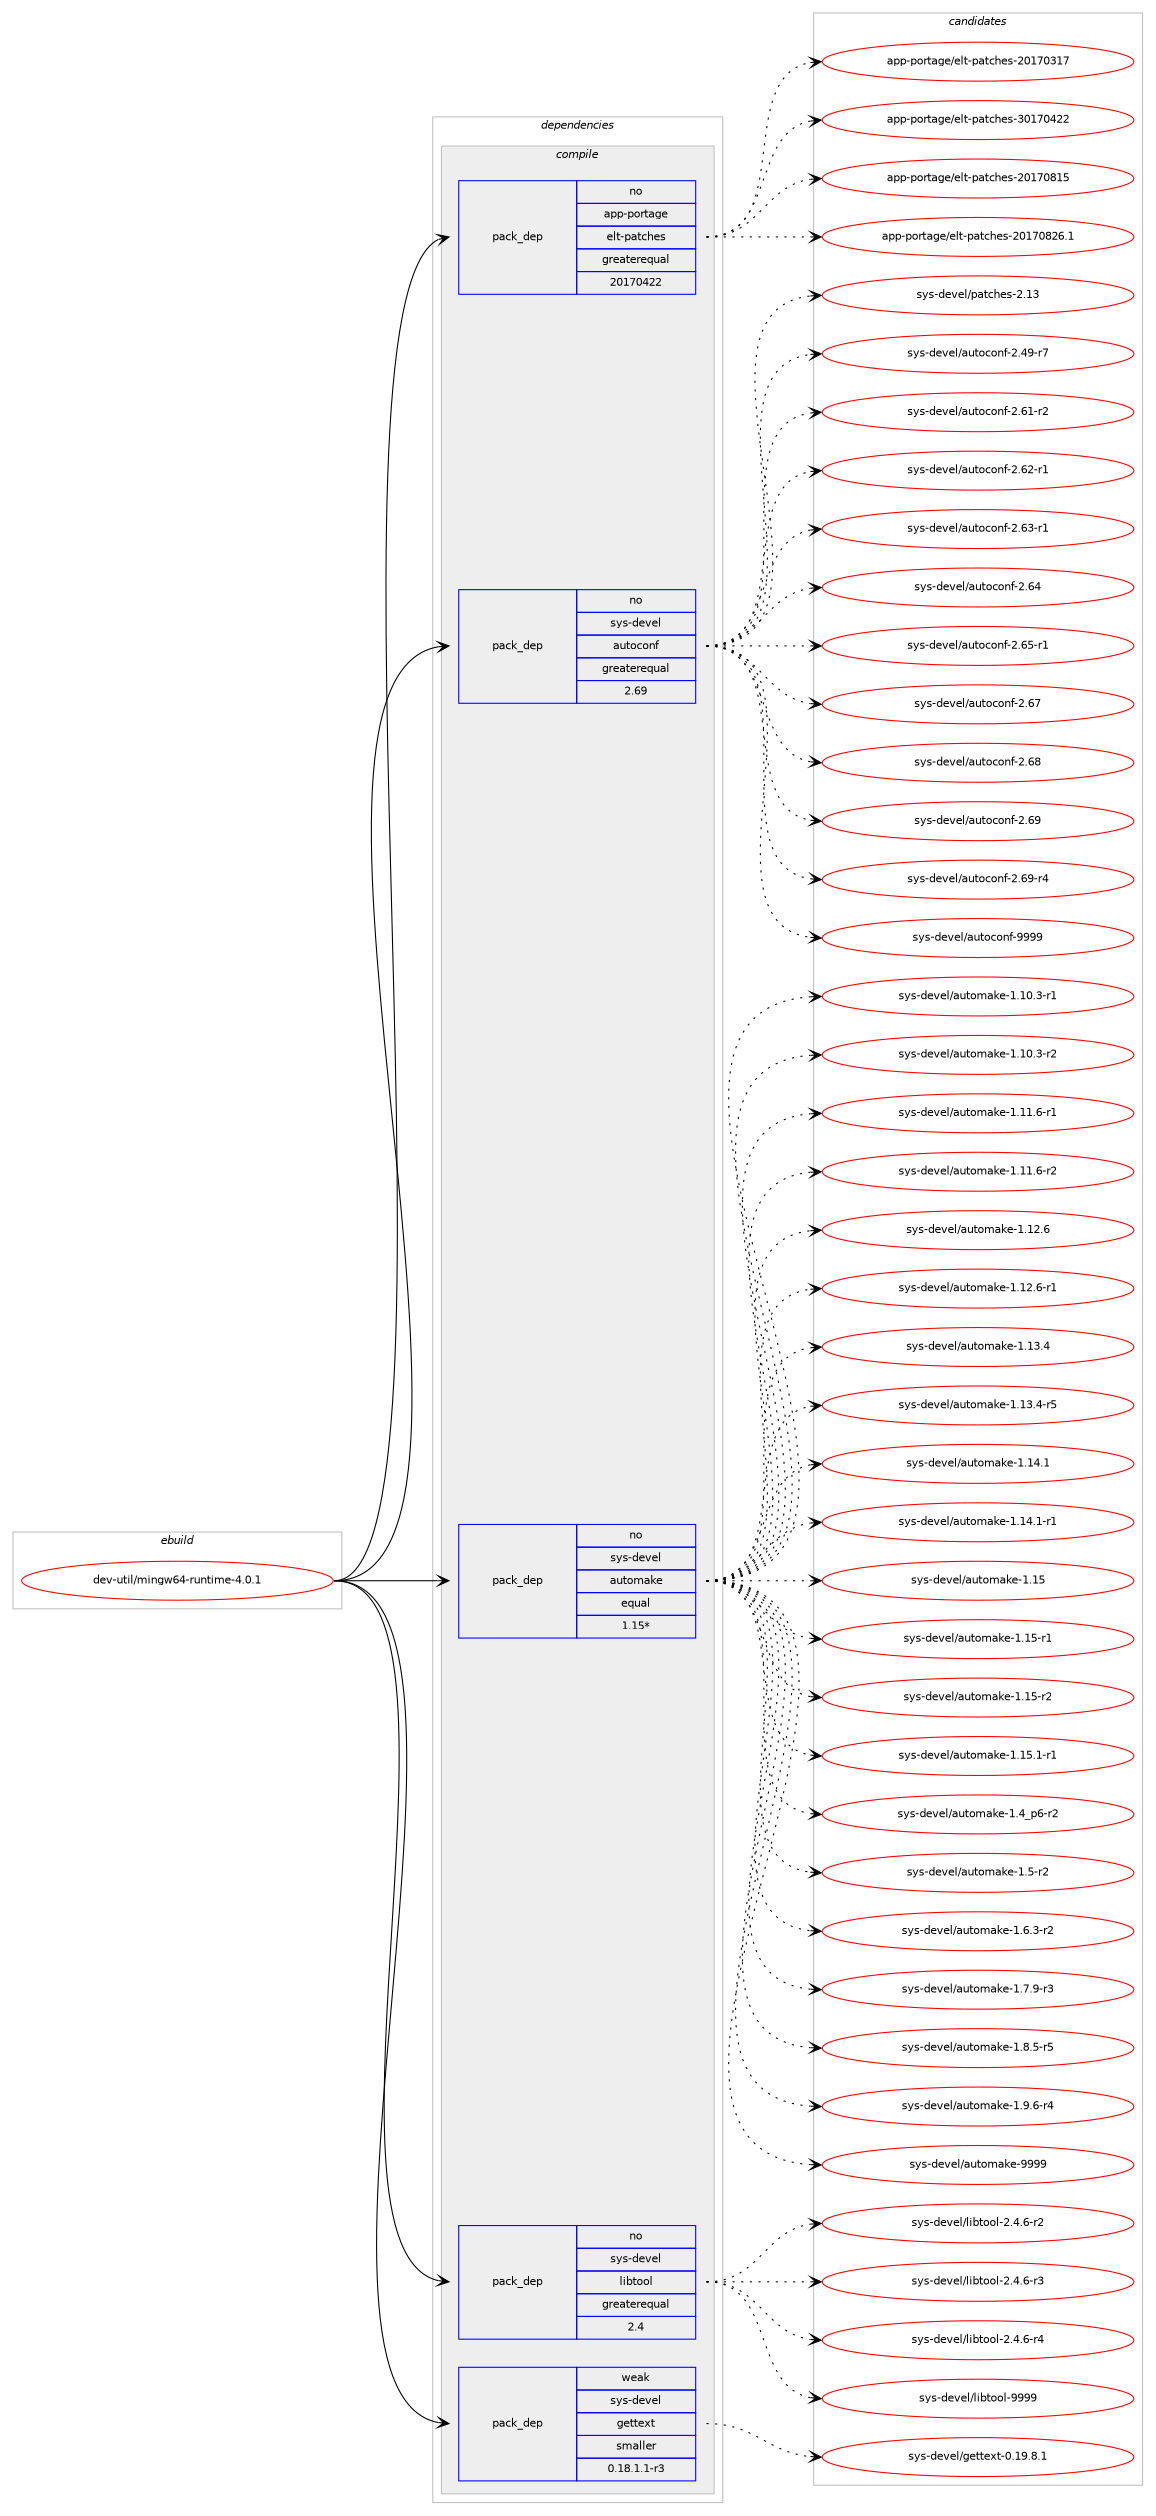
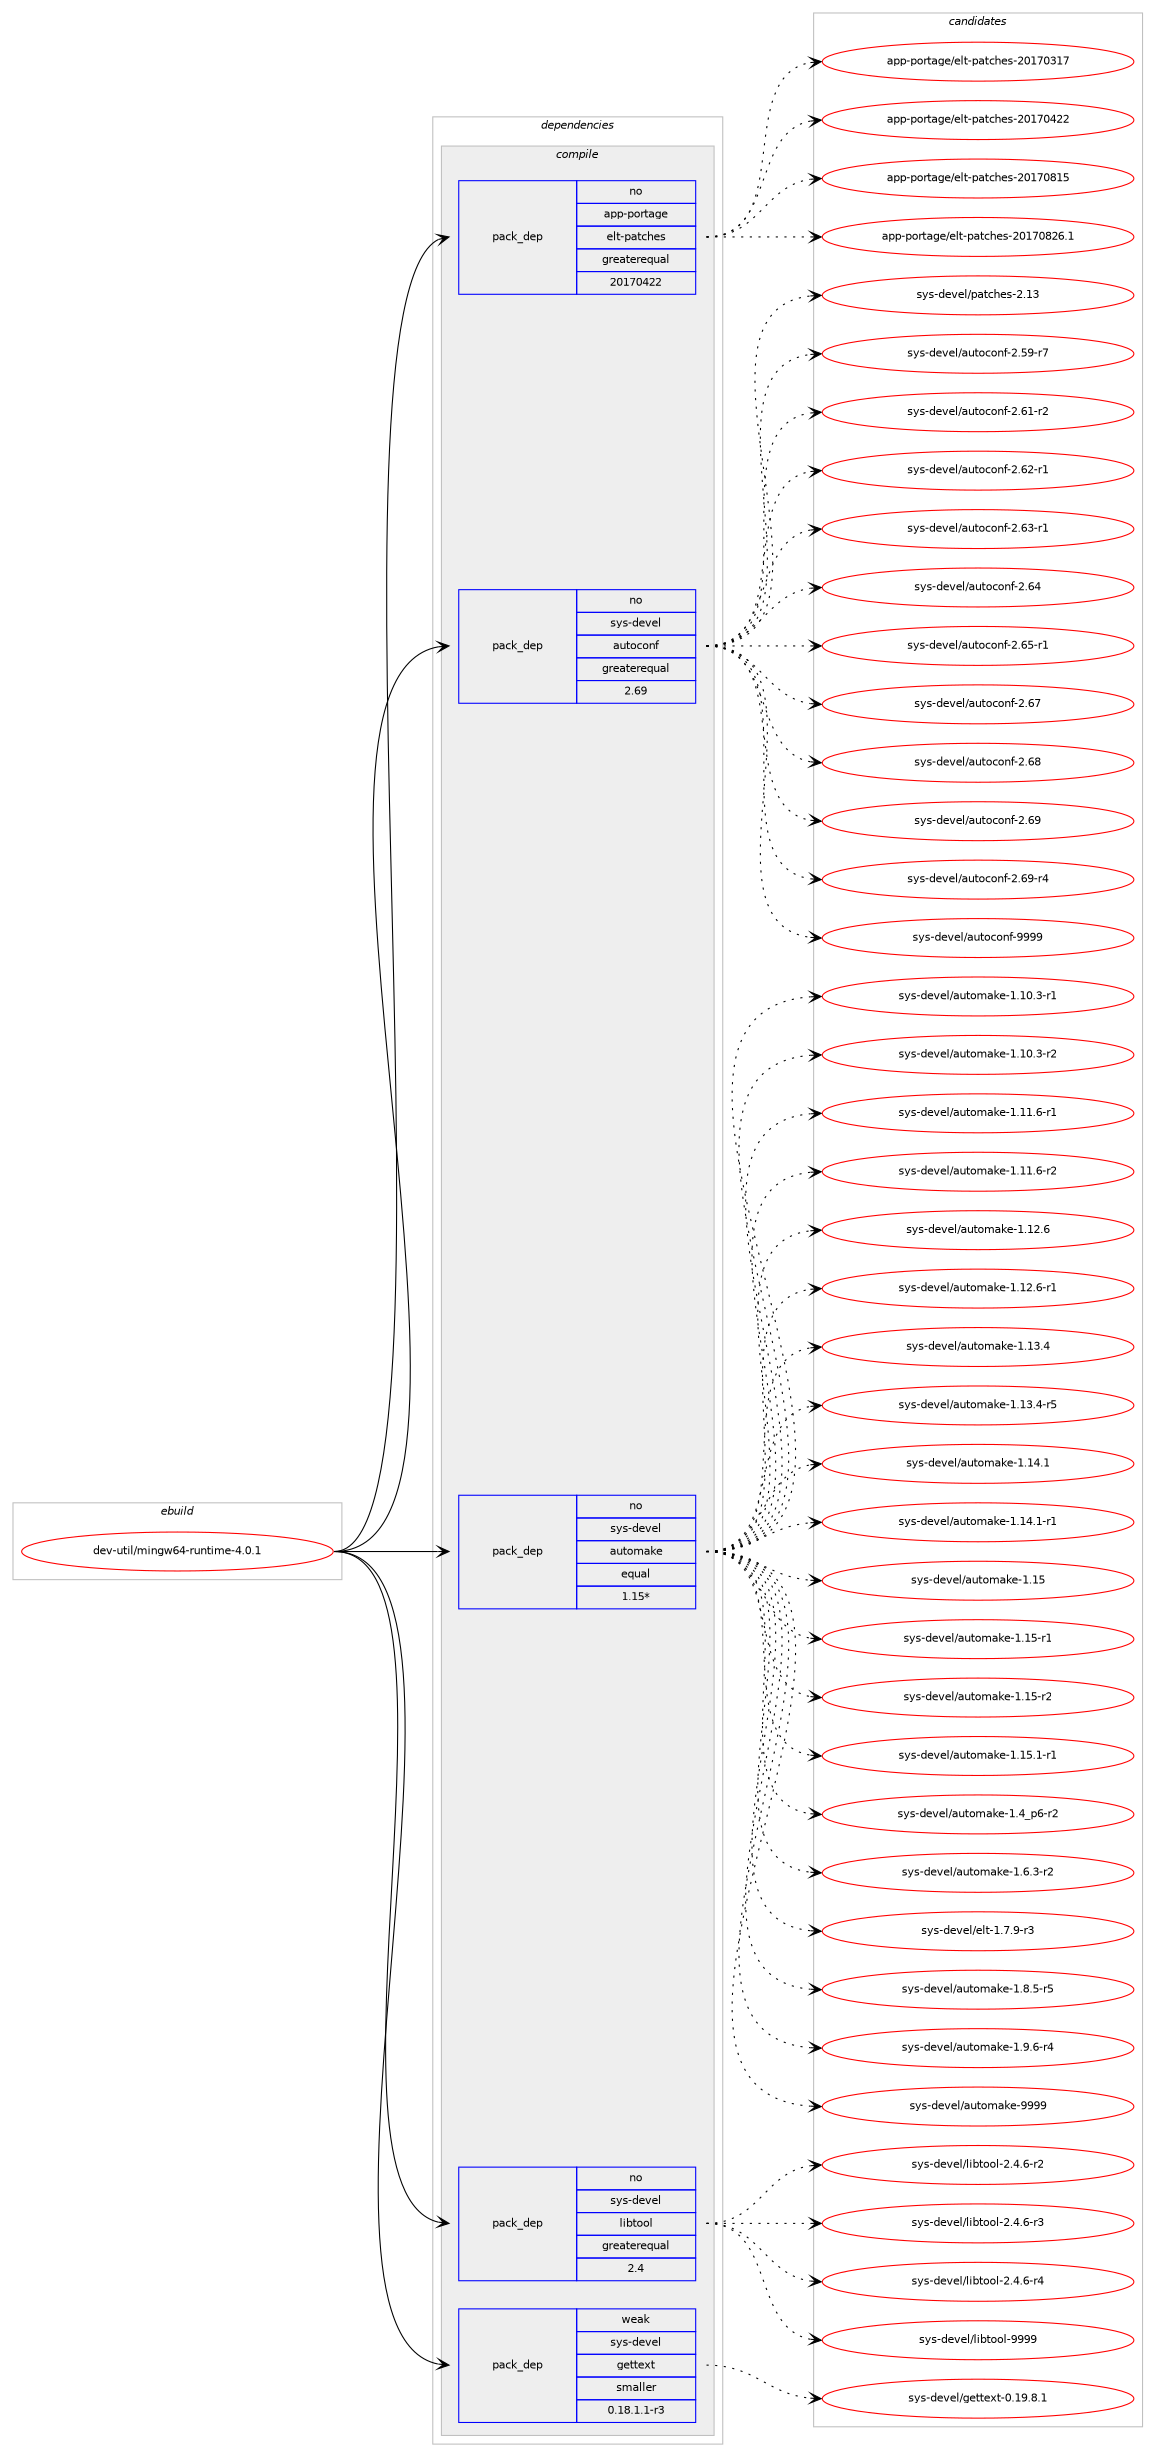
(978, 120) -> (978, 120)
(978, 354) -> (978, 354)
(978, 1873) -> none
(978, 1990) -> (978, 1931)
